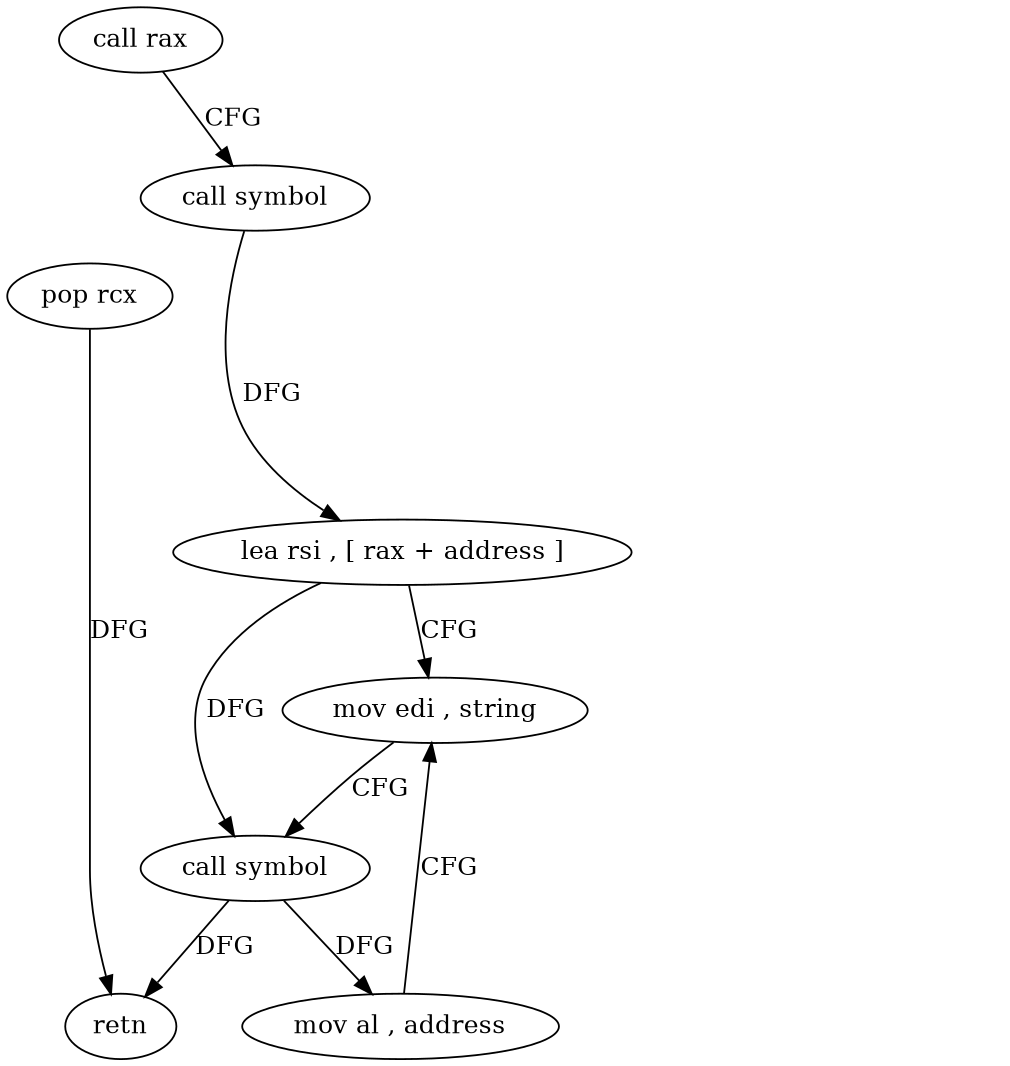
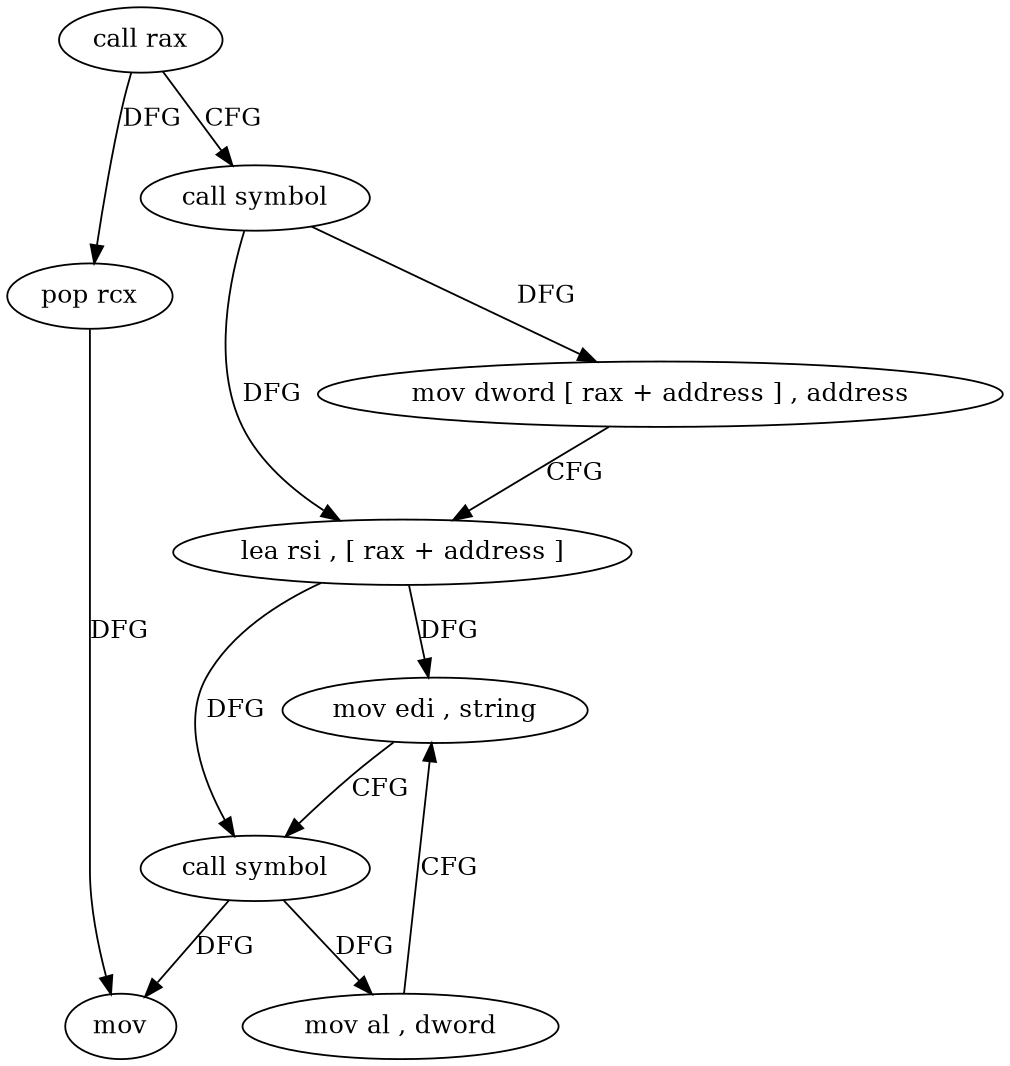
none -> (112, 158)
none -> (660, 394)
(450, 631) -> (450, 631)
(121, 1026) -> (121, 1026)
(401, 1026) -> (401, 1026)
